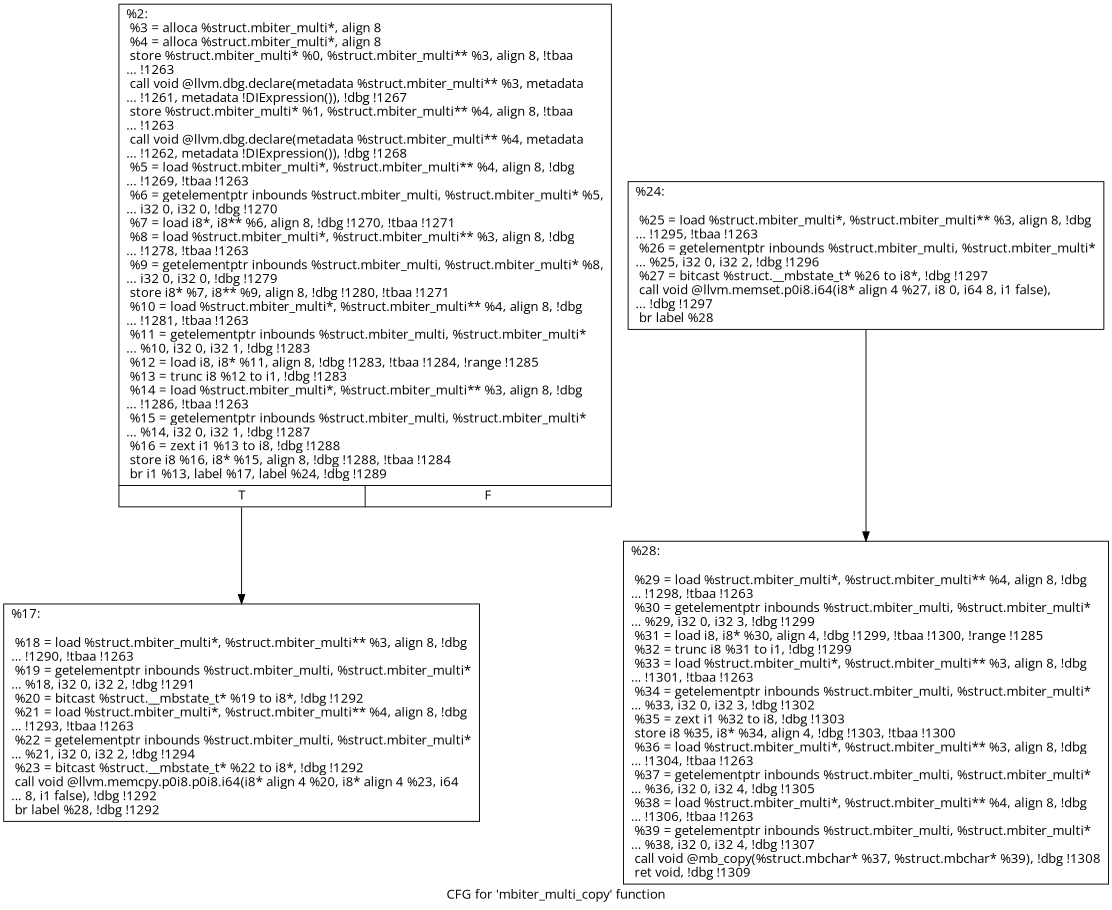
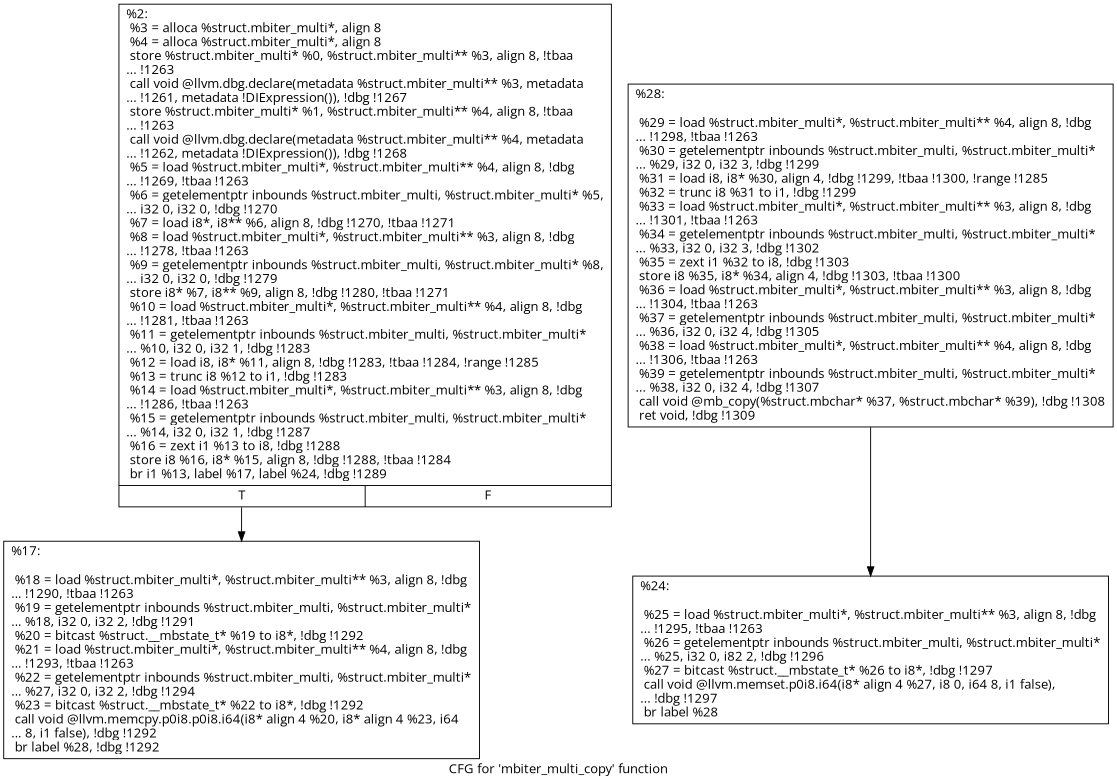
(728, 262) -> (733, 657)
(866, 431) -> (871, 497)
(104, 754) -> (104, 692)
